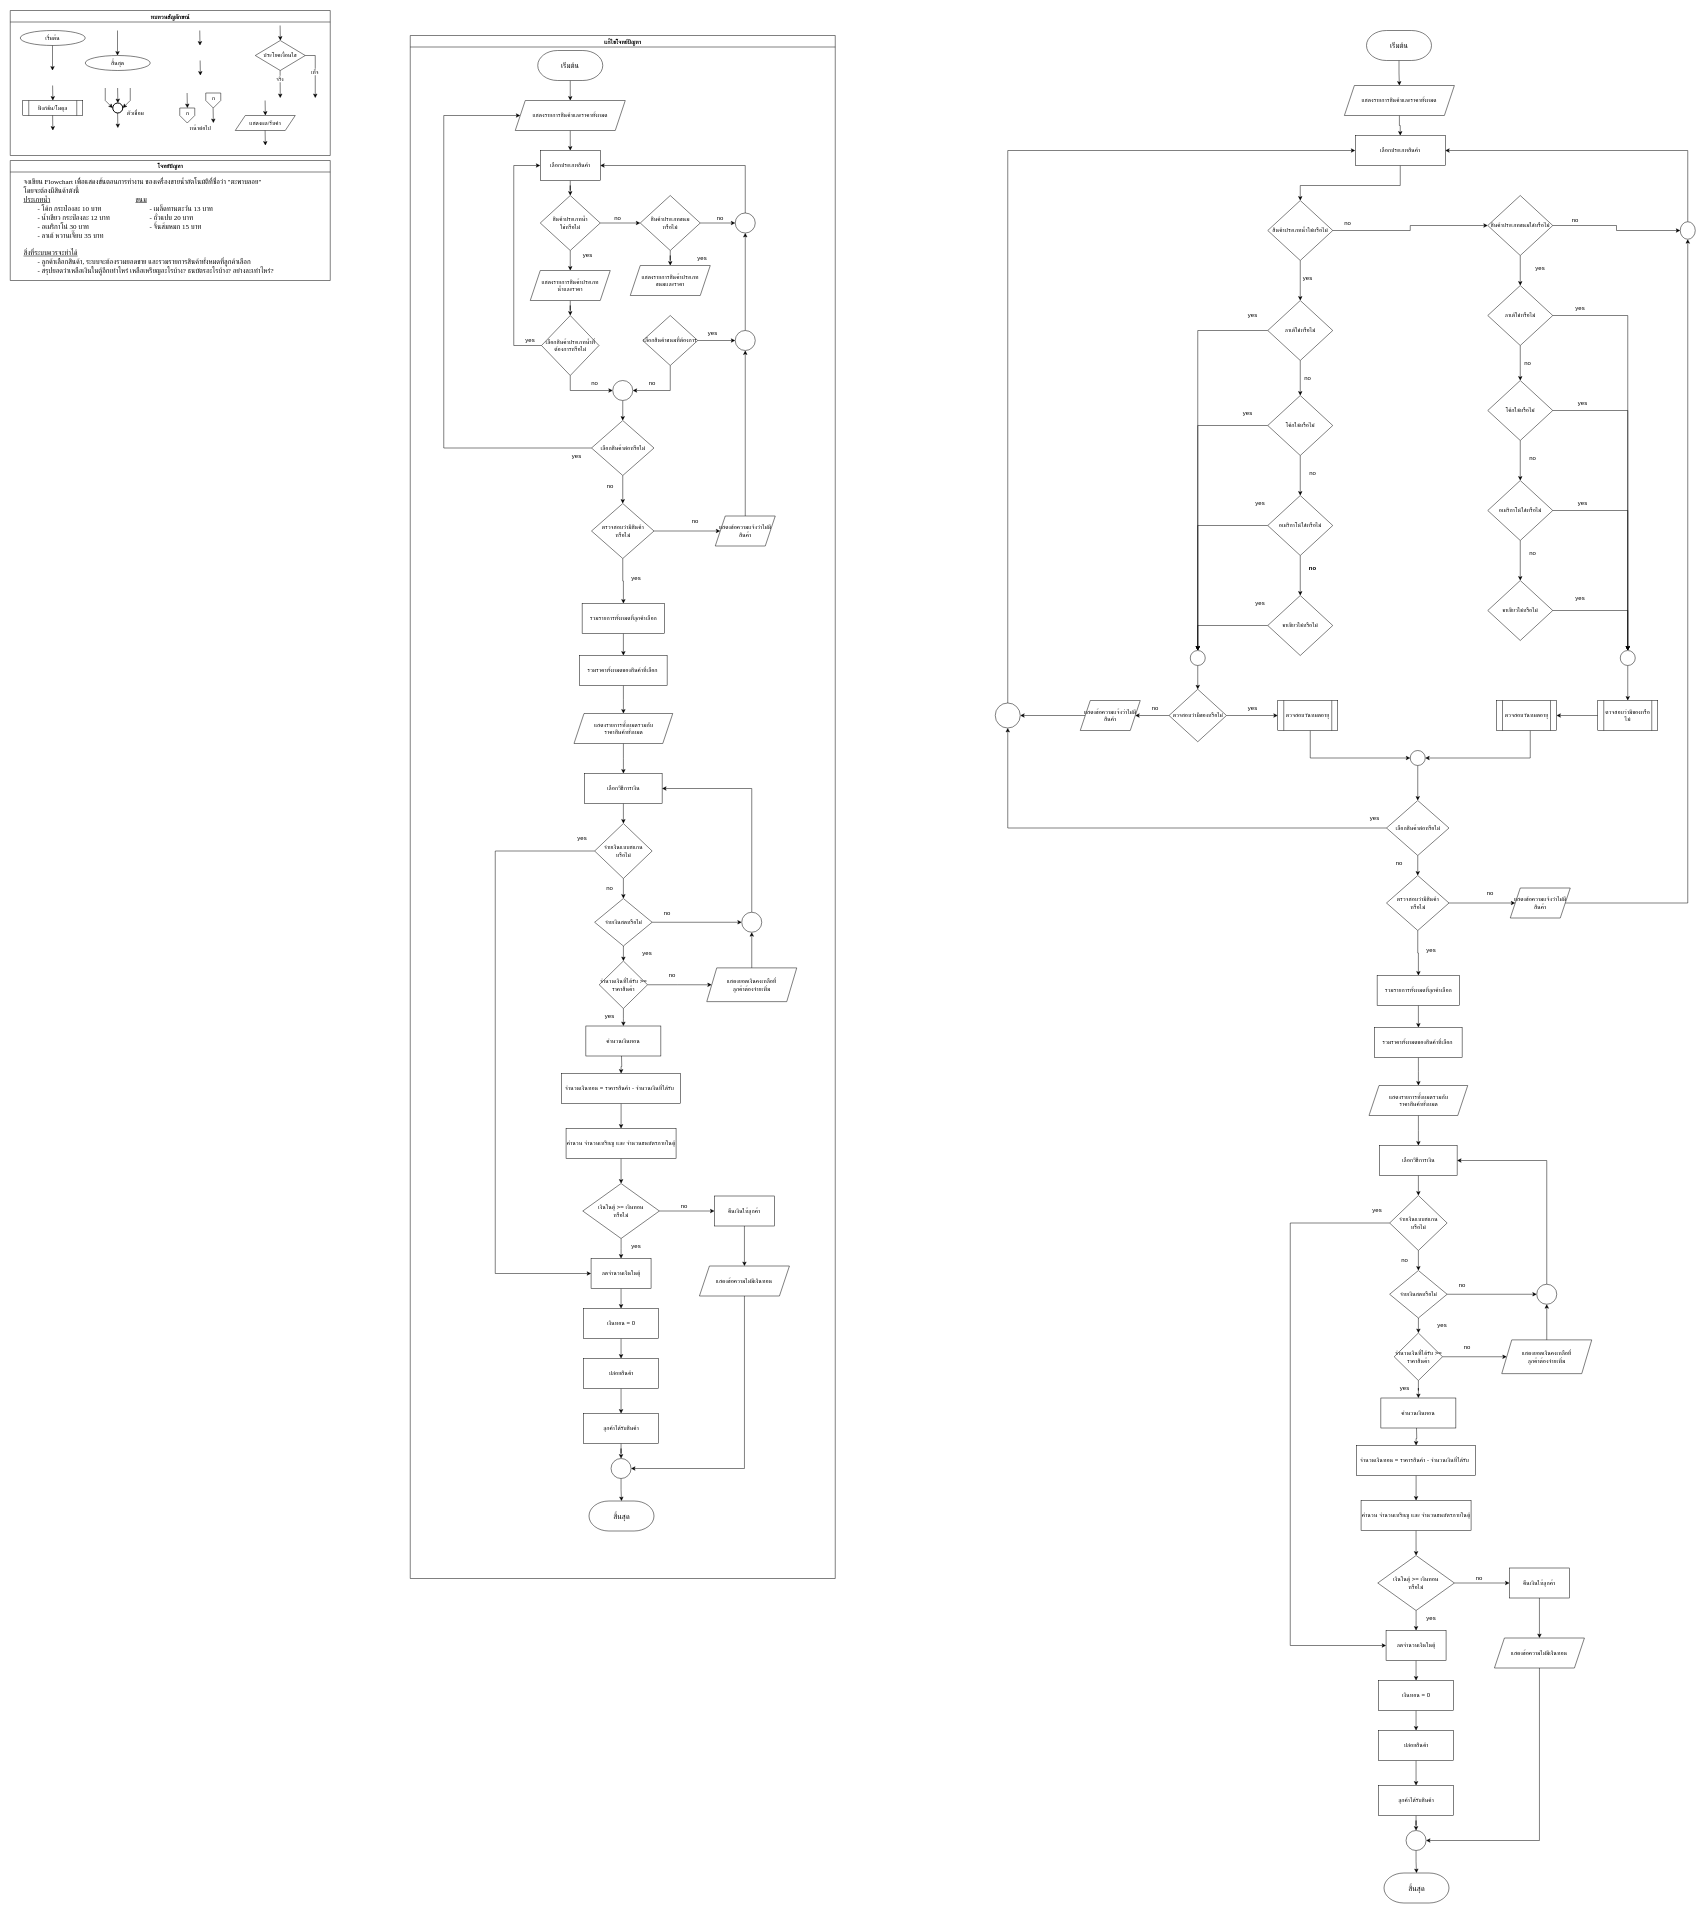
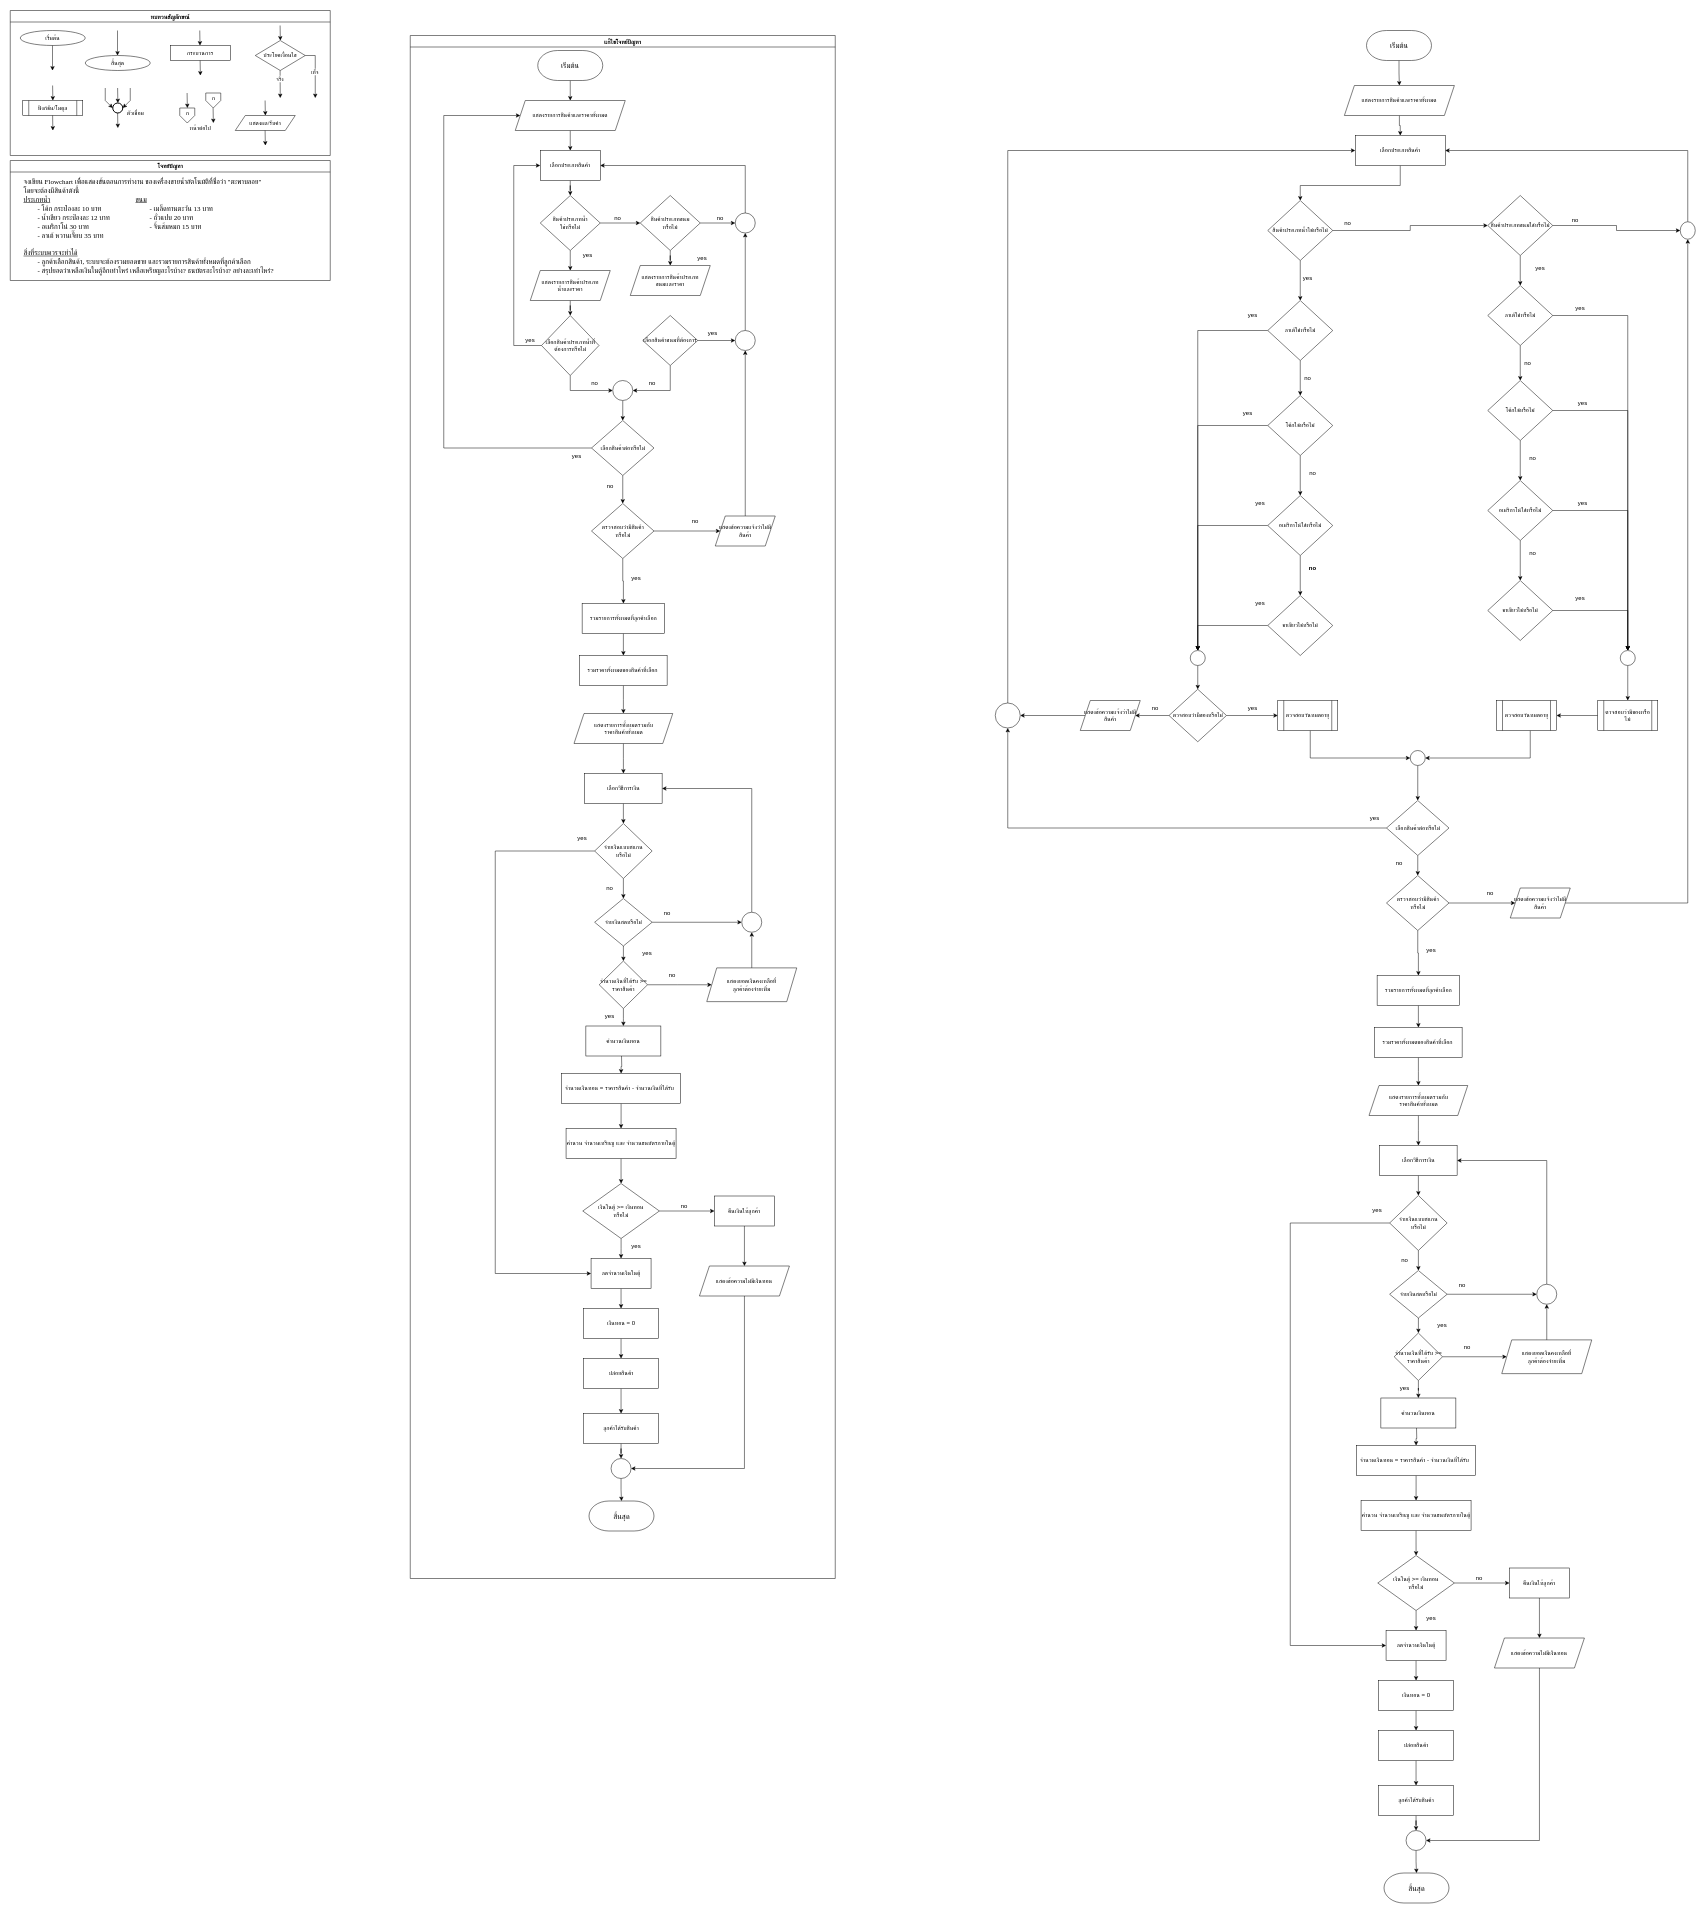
none -> (200, 53)
